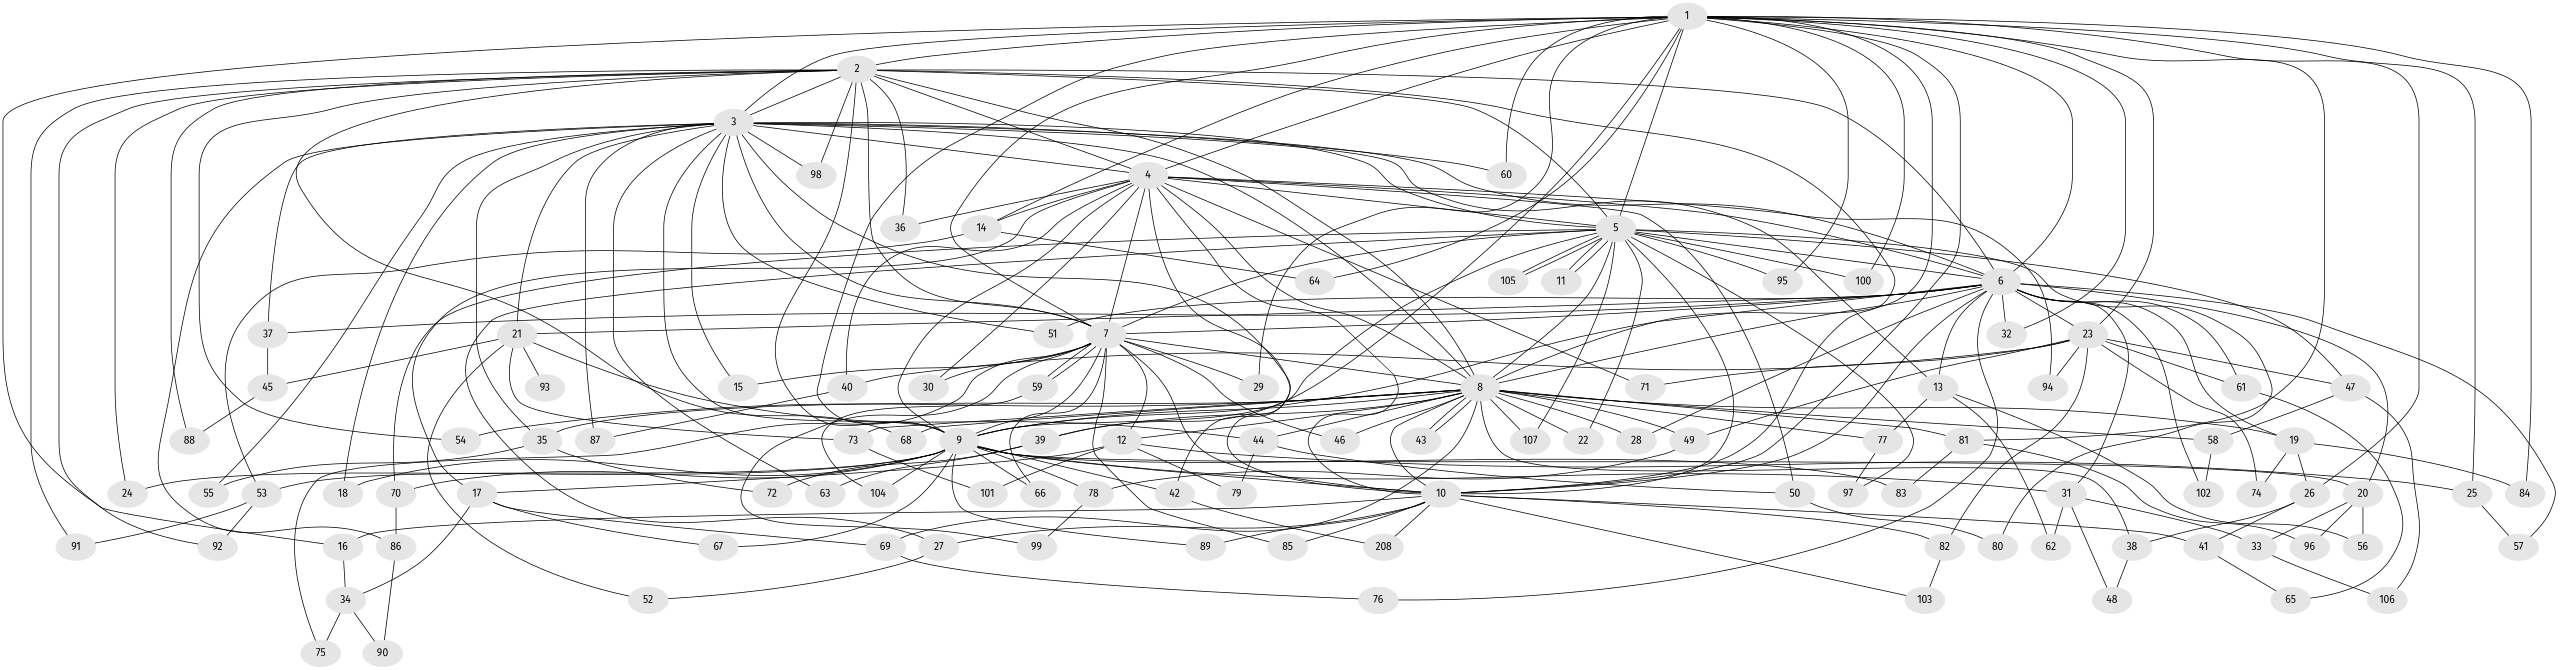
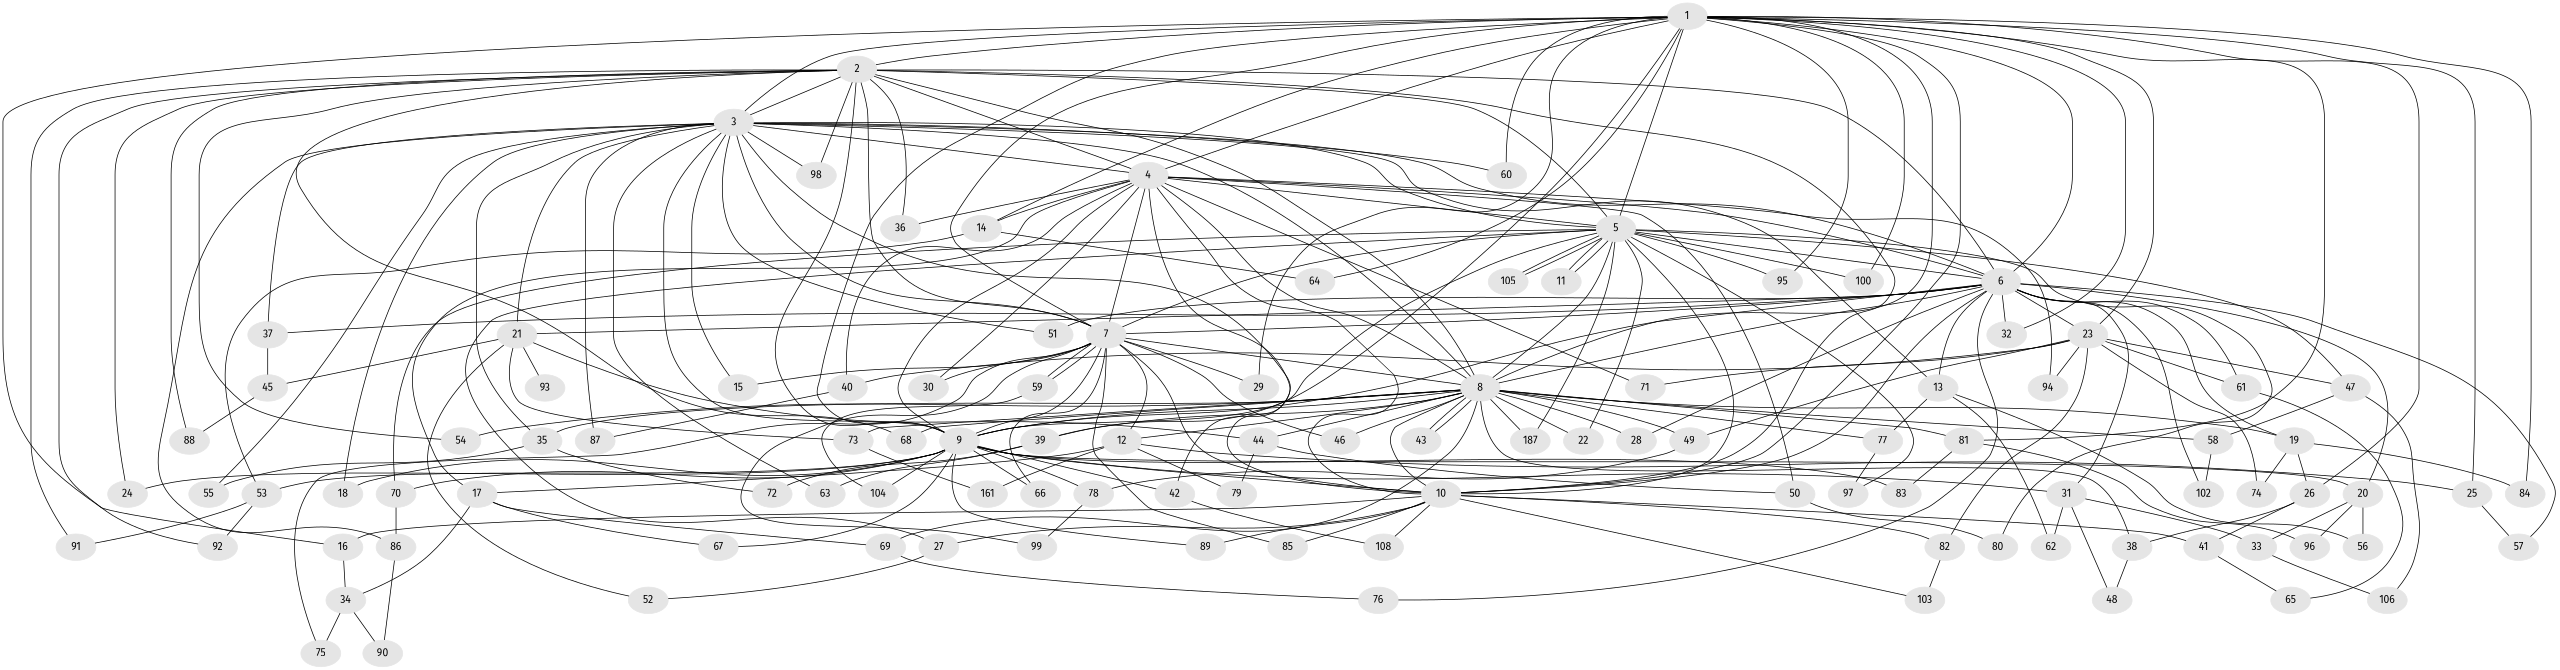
(1530, 441) -> (1530, 441)
(988, 494) -> (988, 494)
(1384, 547) -> (1384, 547)
